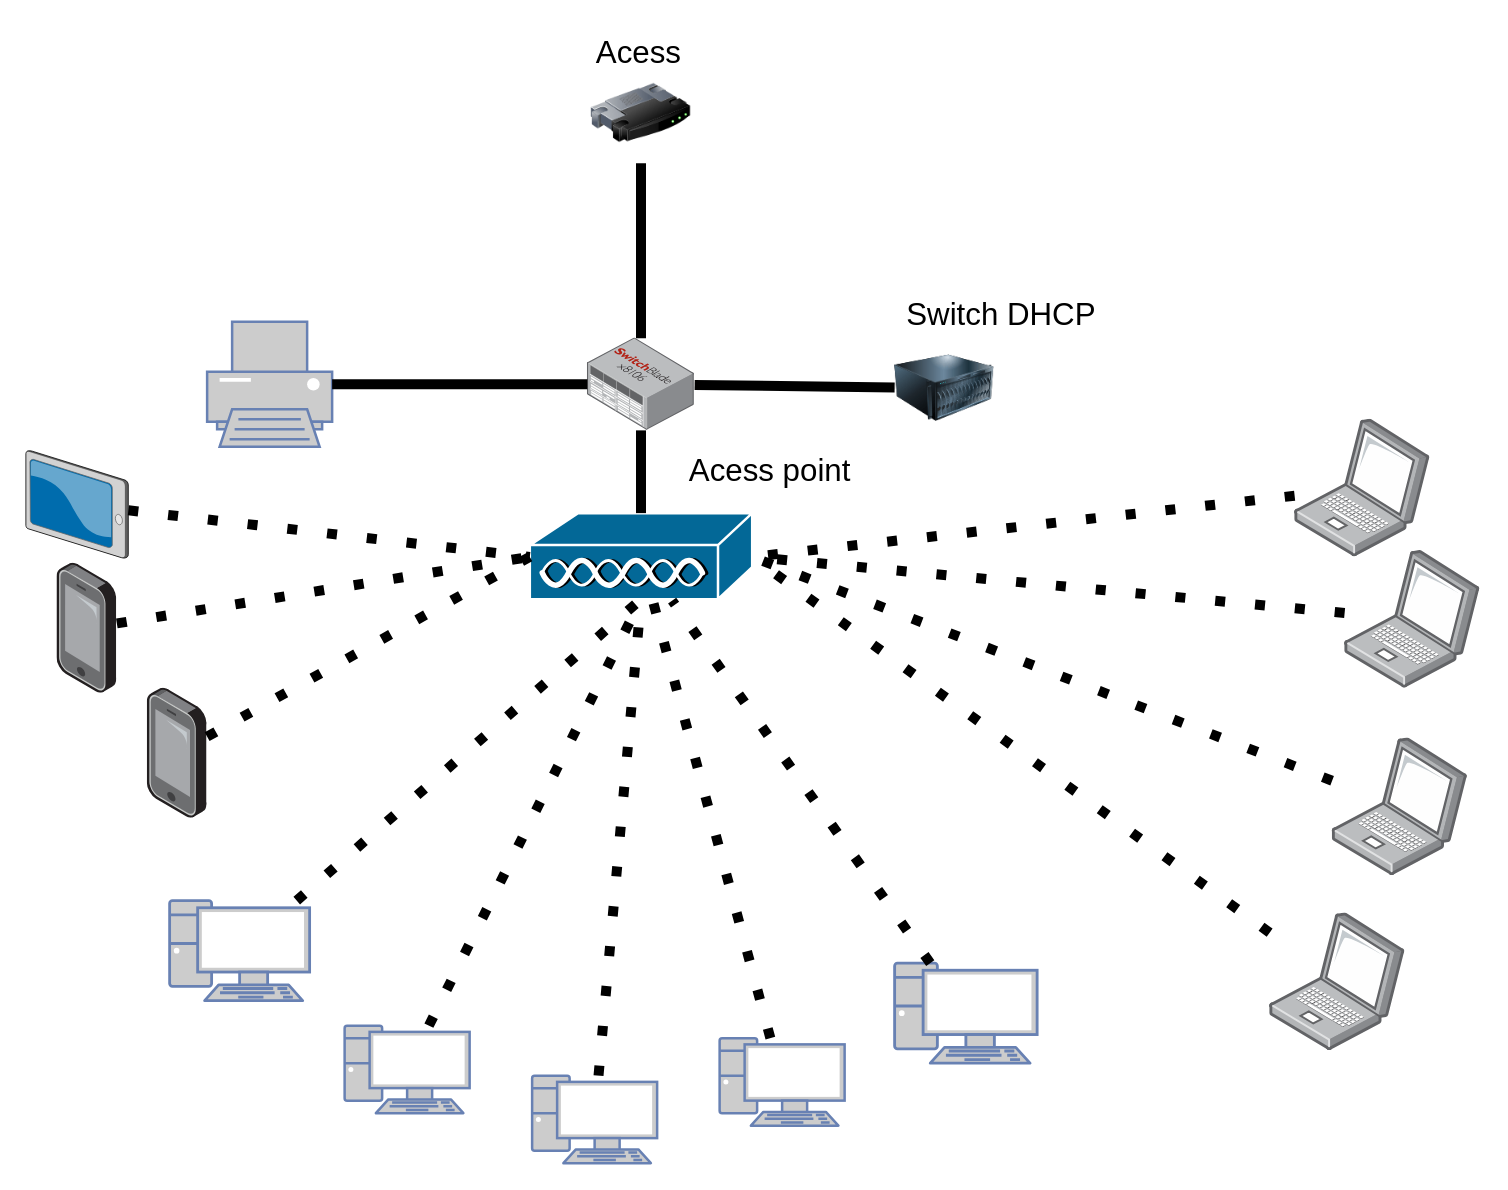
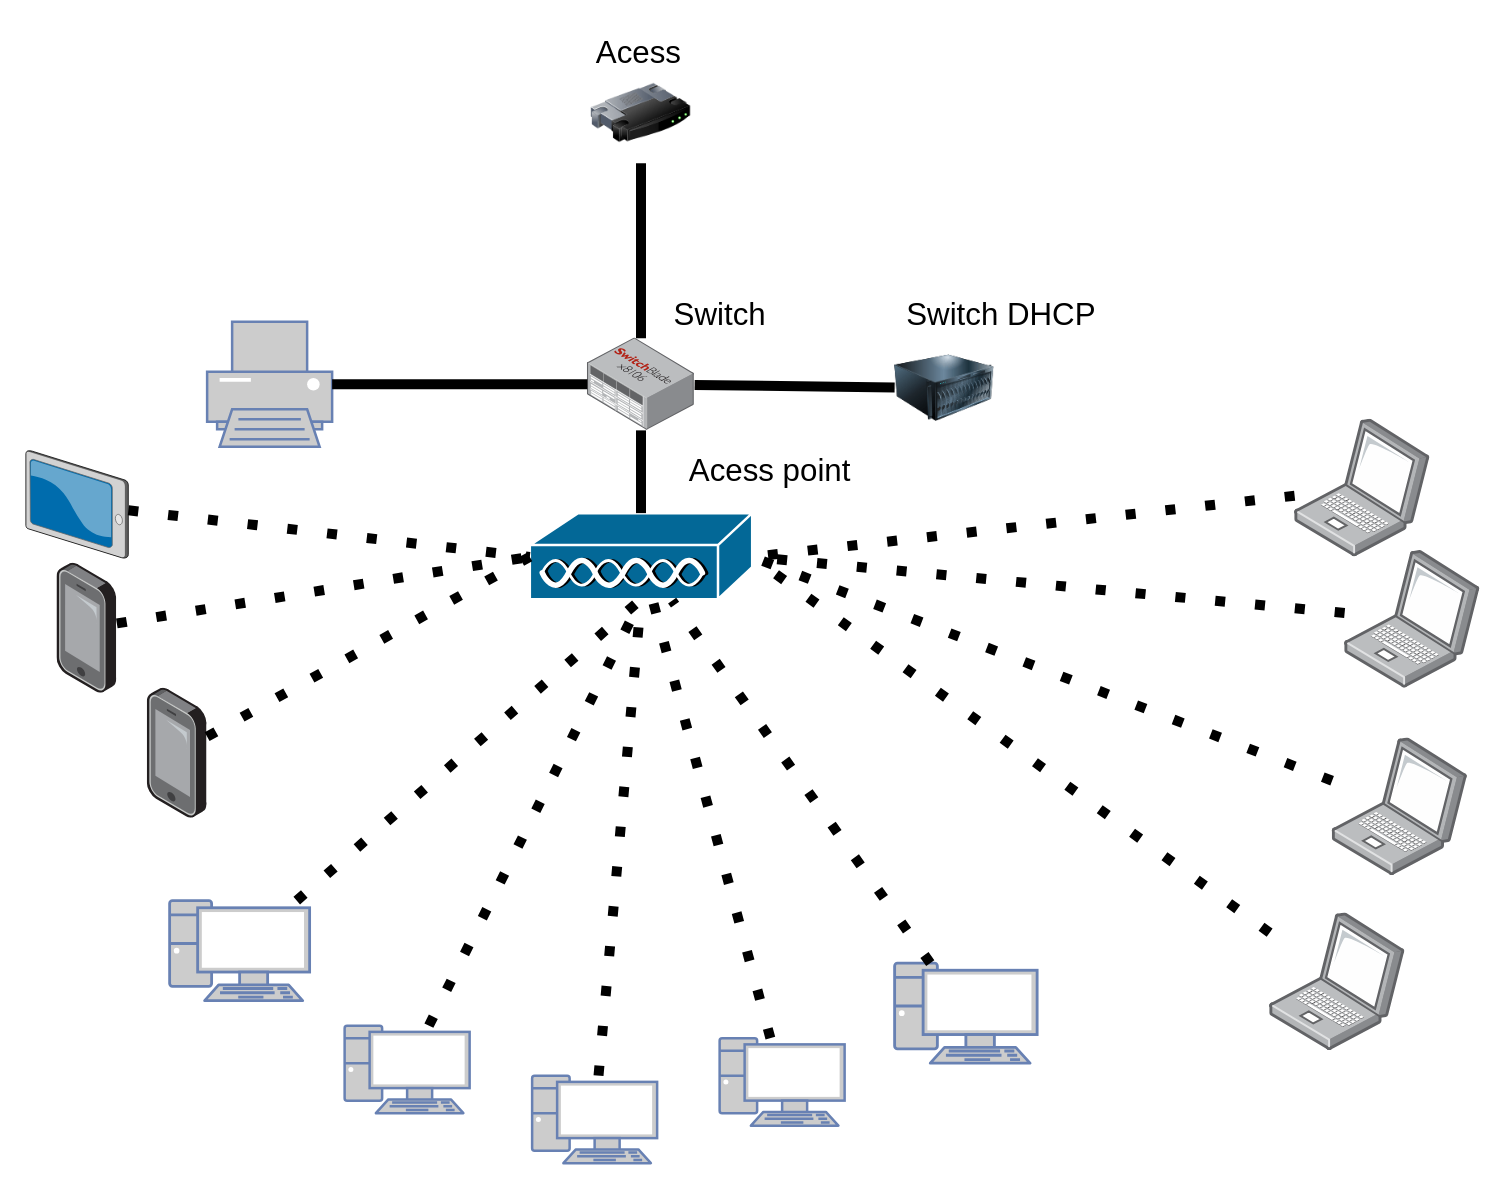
none -> (719, 313)
